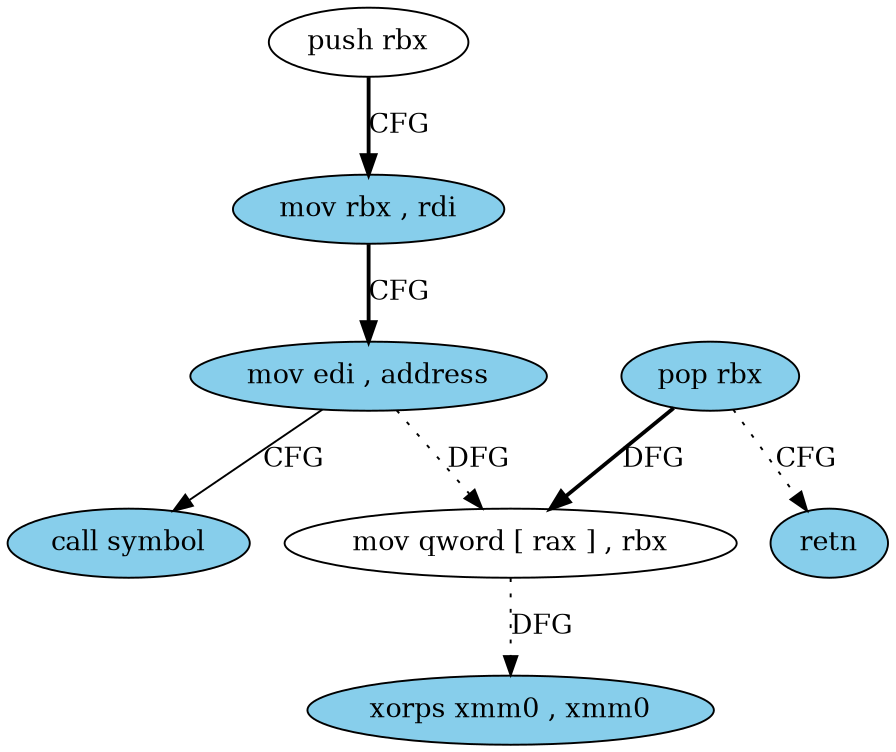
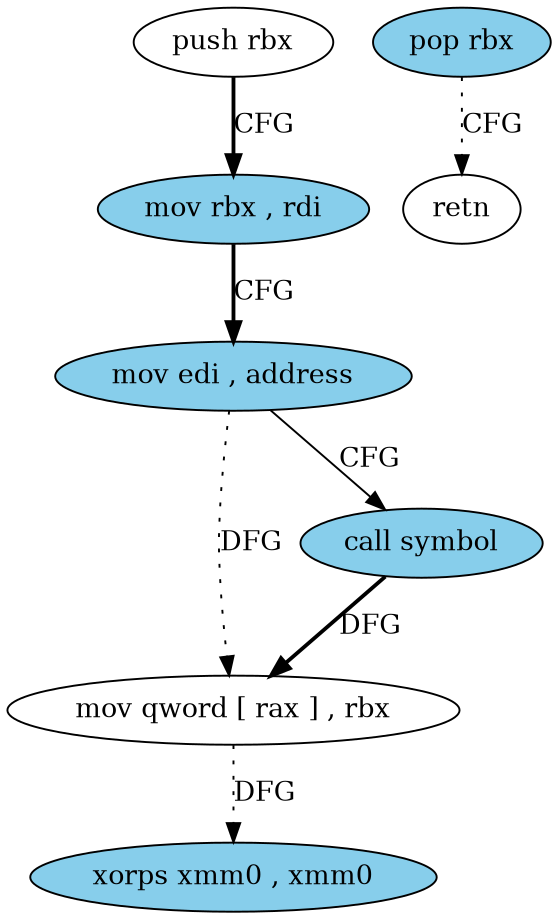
(620, 452) -> (336, 620)
(829, 543) -> (462, 209)
